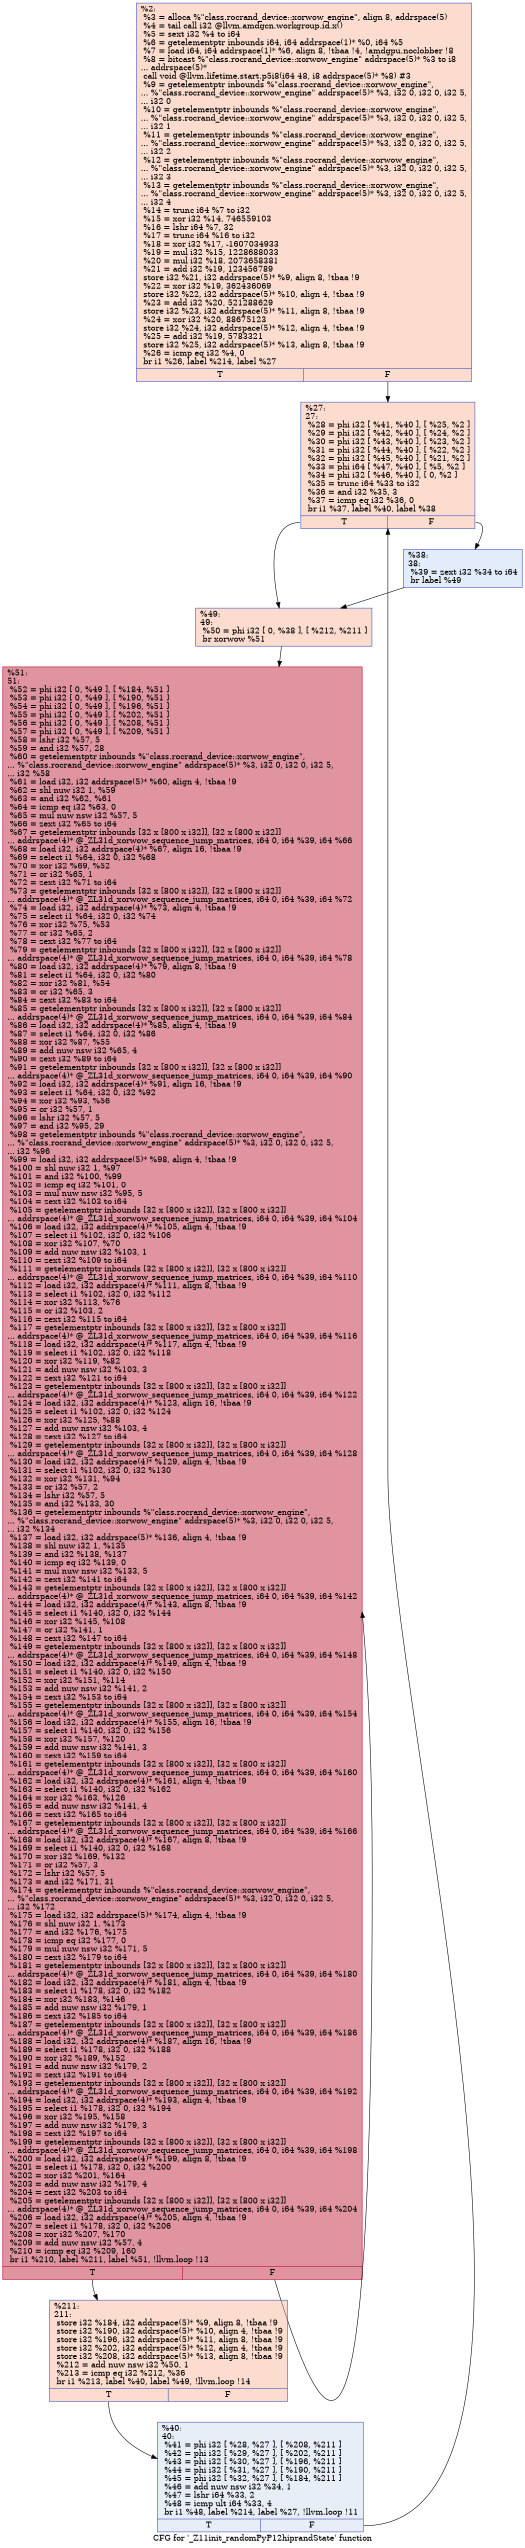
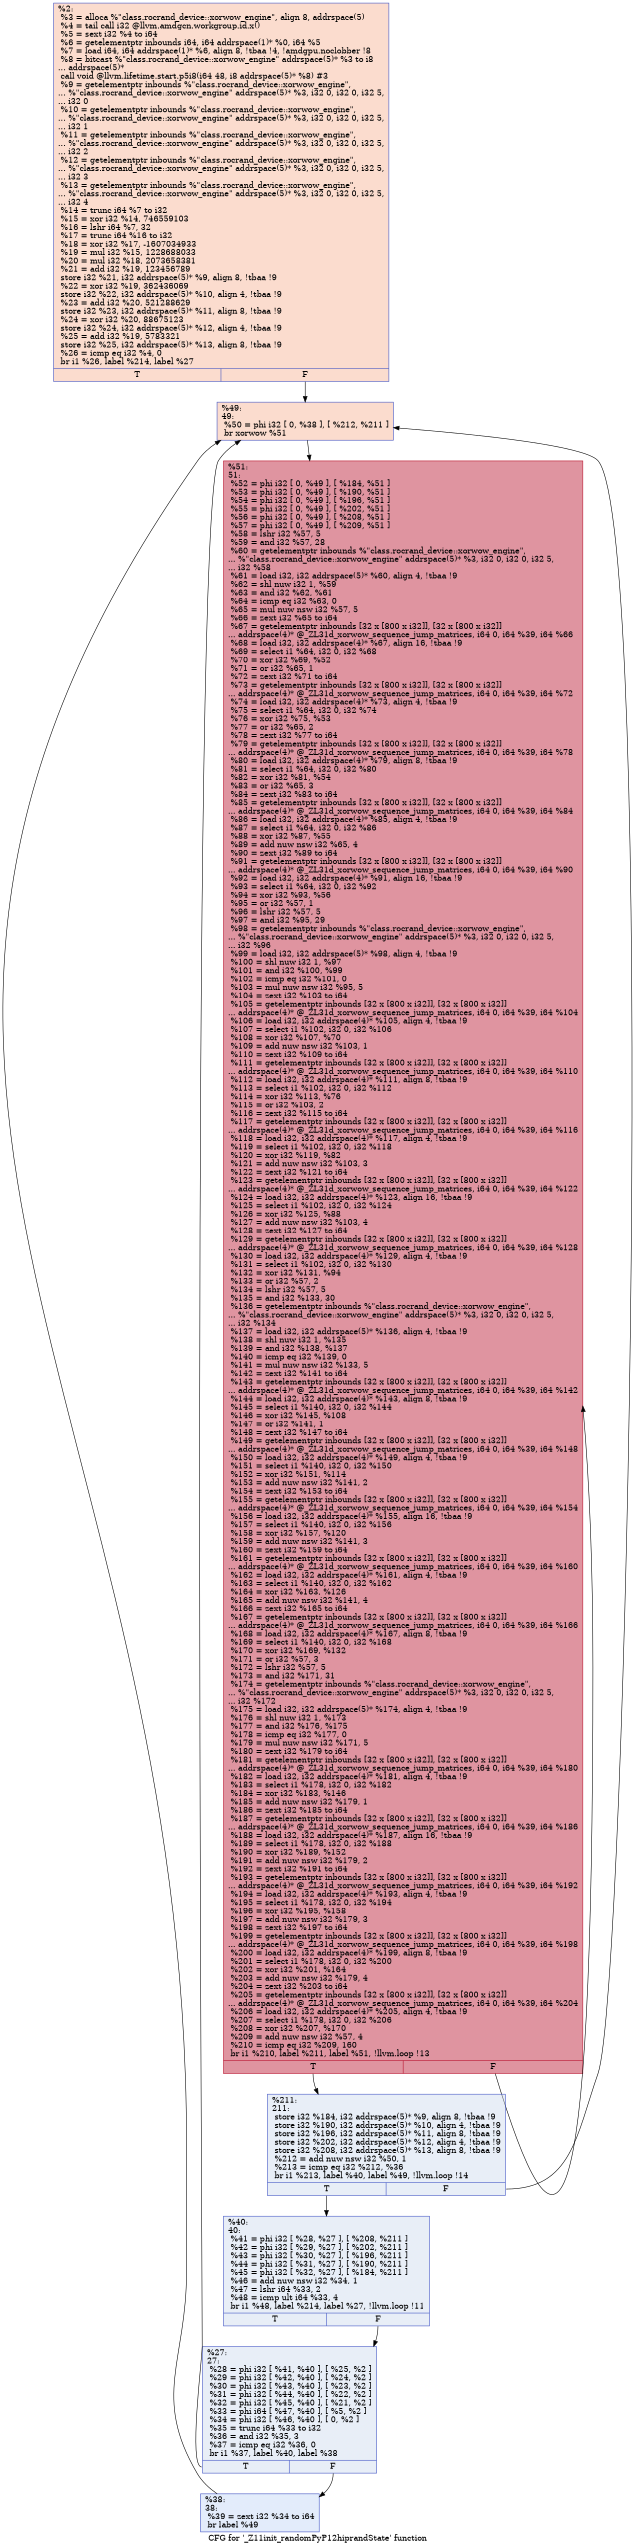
(388, 389) -> (305, 389)
(388, 465) -> (290, 2410)
none -> (631, 1246)
(168, 2351) -> (386, 2145)
